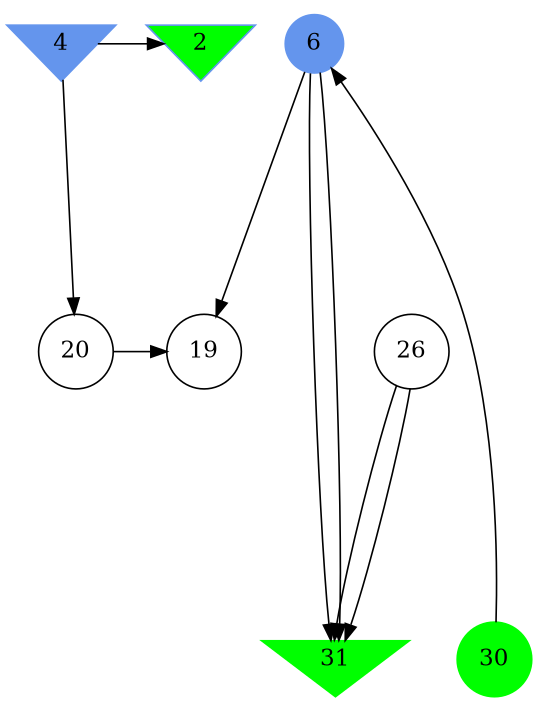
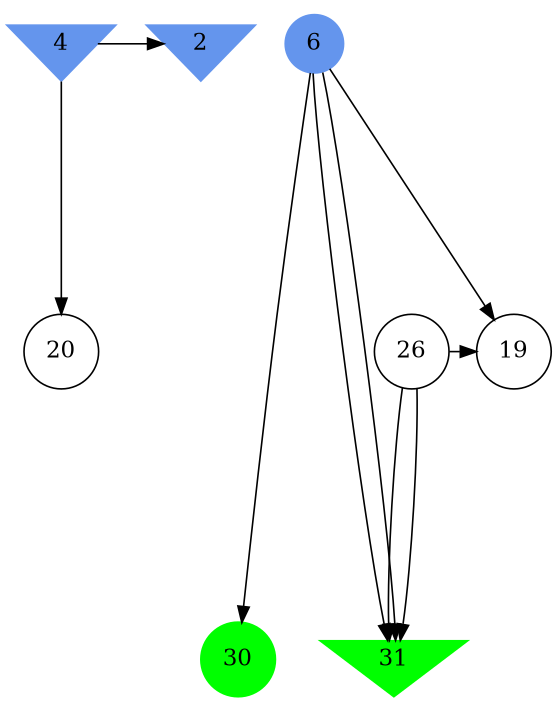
(201, 44) -> (201, 44)
(470, 337) -> (274, 339)
(132, 352) -> (455, 352)
